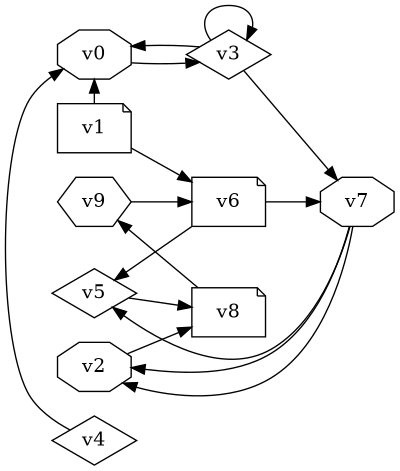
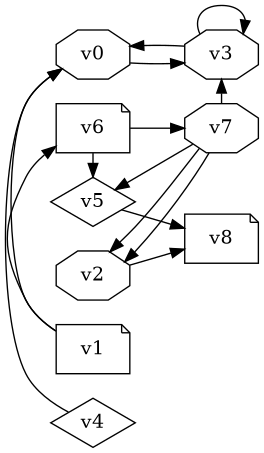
(229, 55) -> (222, 55)
(286, 120) -> (222, 98)
(94, 202) -> none
